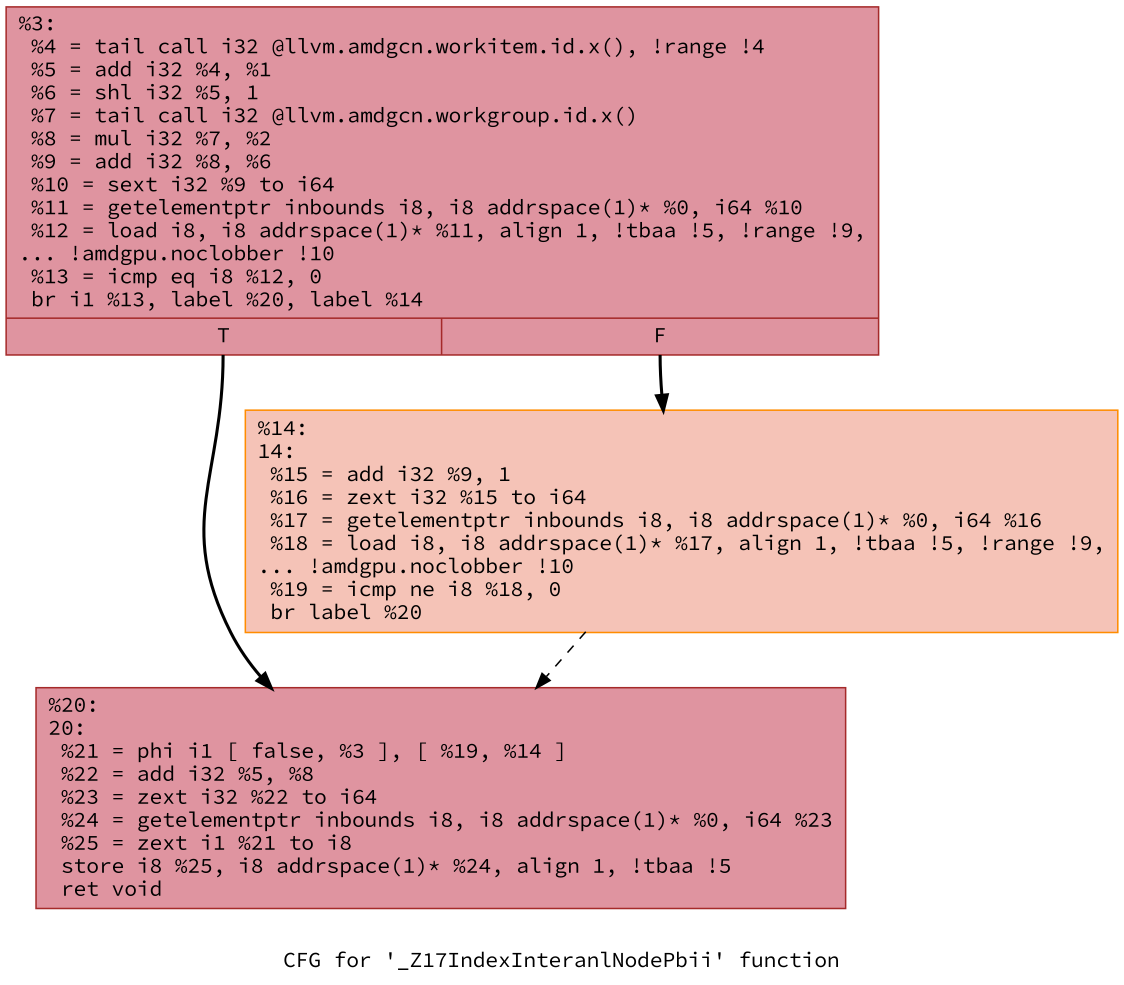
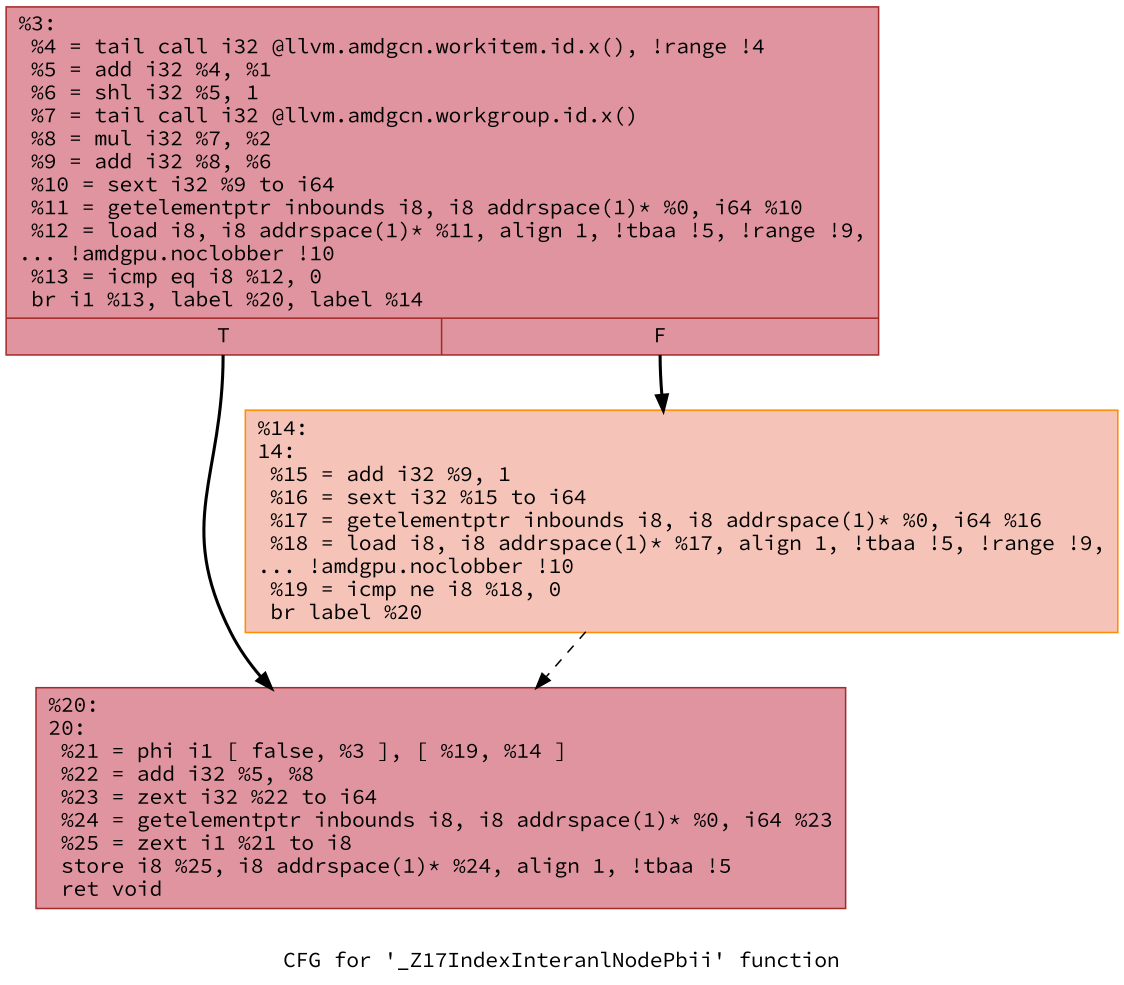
(422, 498) -> (422, 498)
